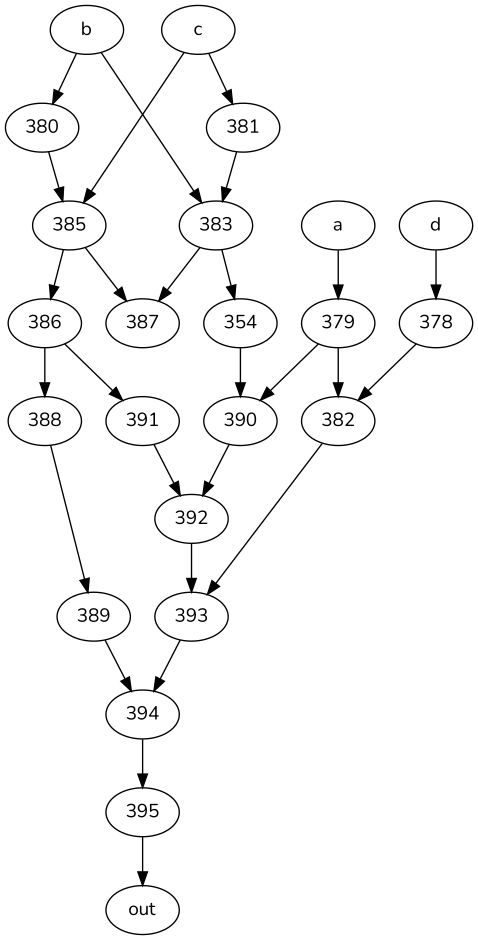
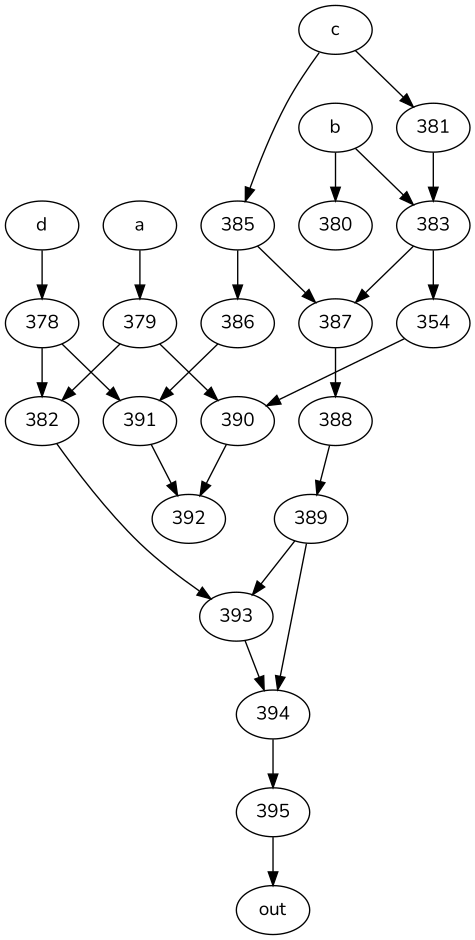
(54, 170) -> none
(45, 366) -> (336, 363)
none -> (85, 366)
(192, 561) -> (278, 562)
